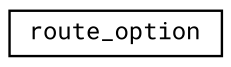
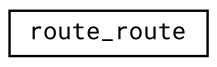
(116, 33) -> (109, 33)
